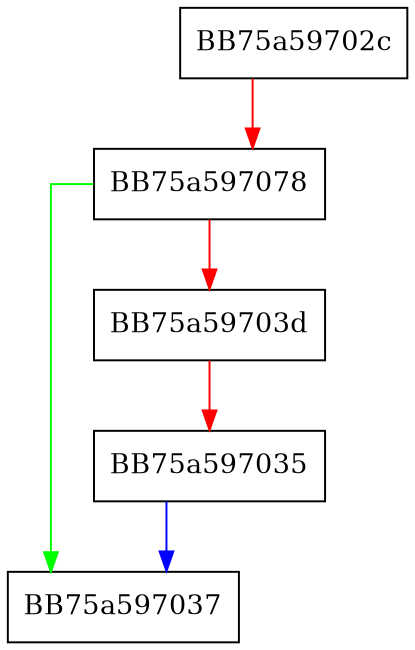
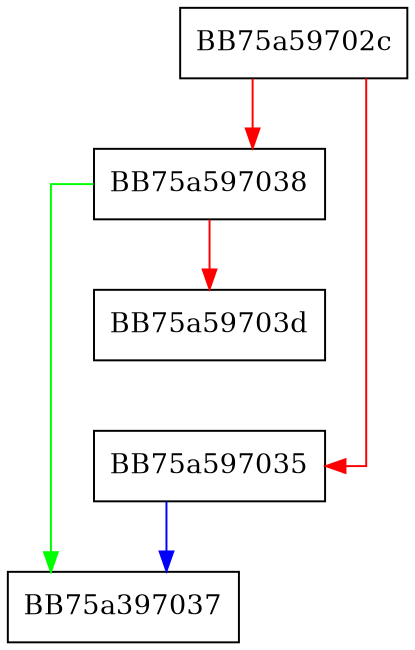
(210, 184) -> (210, 184)
(210, 386) -> (366, 283)
(123, 607) -> (123, 607)
